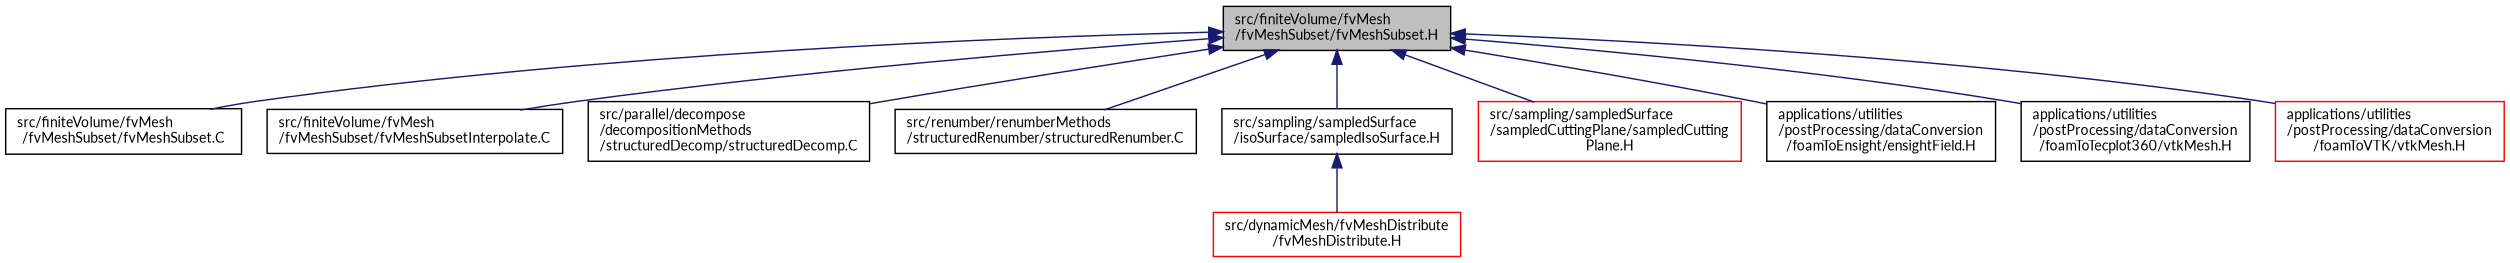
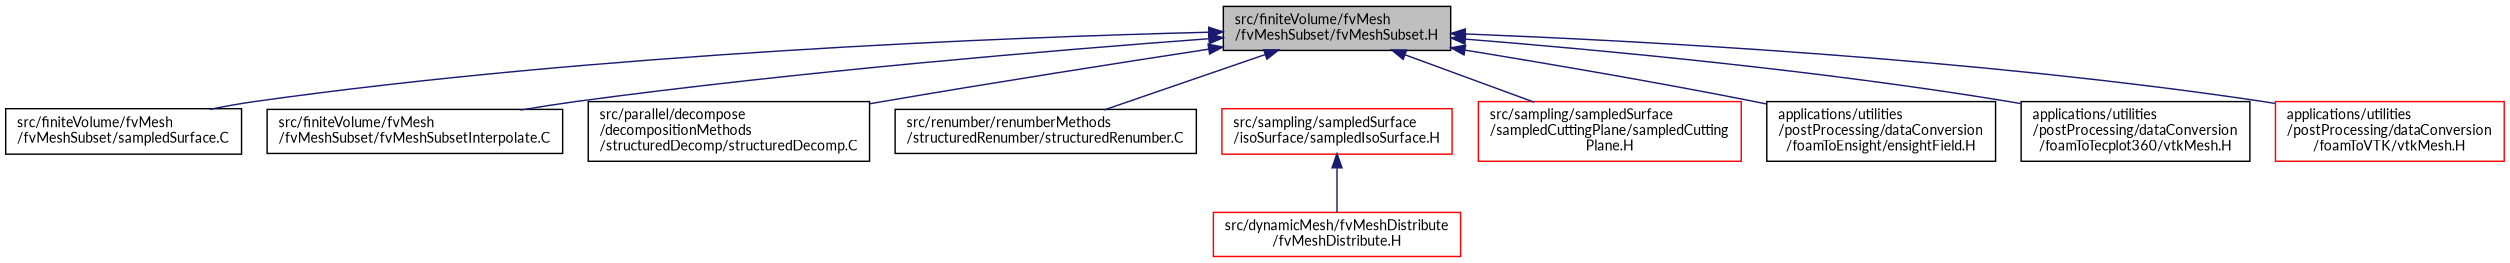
(1337, 87) -> none
(124, 131) -> (124, 131)
(1337, 131) -> (1337, 131)
